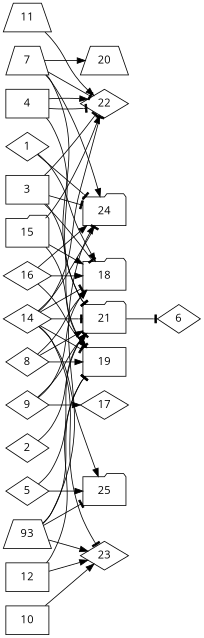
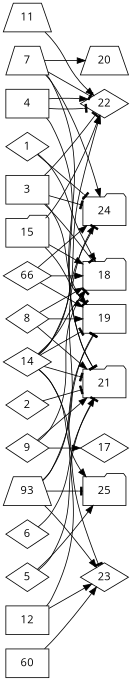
(78, 198) -> (82, 182)
(27, 276) -> (27, 276)
(140, 319) -> (60, 496)
(27, 620) -> (27, 663)
